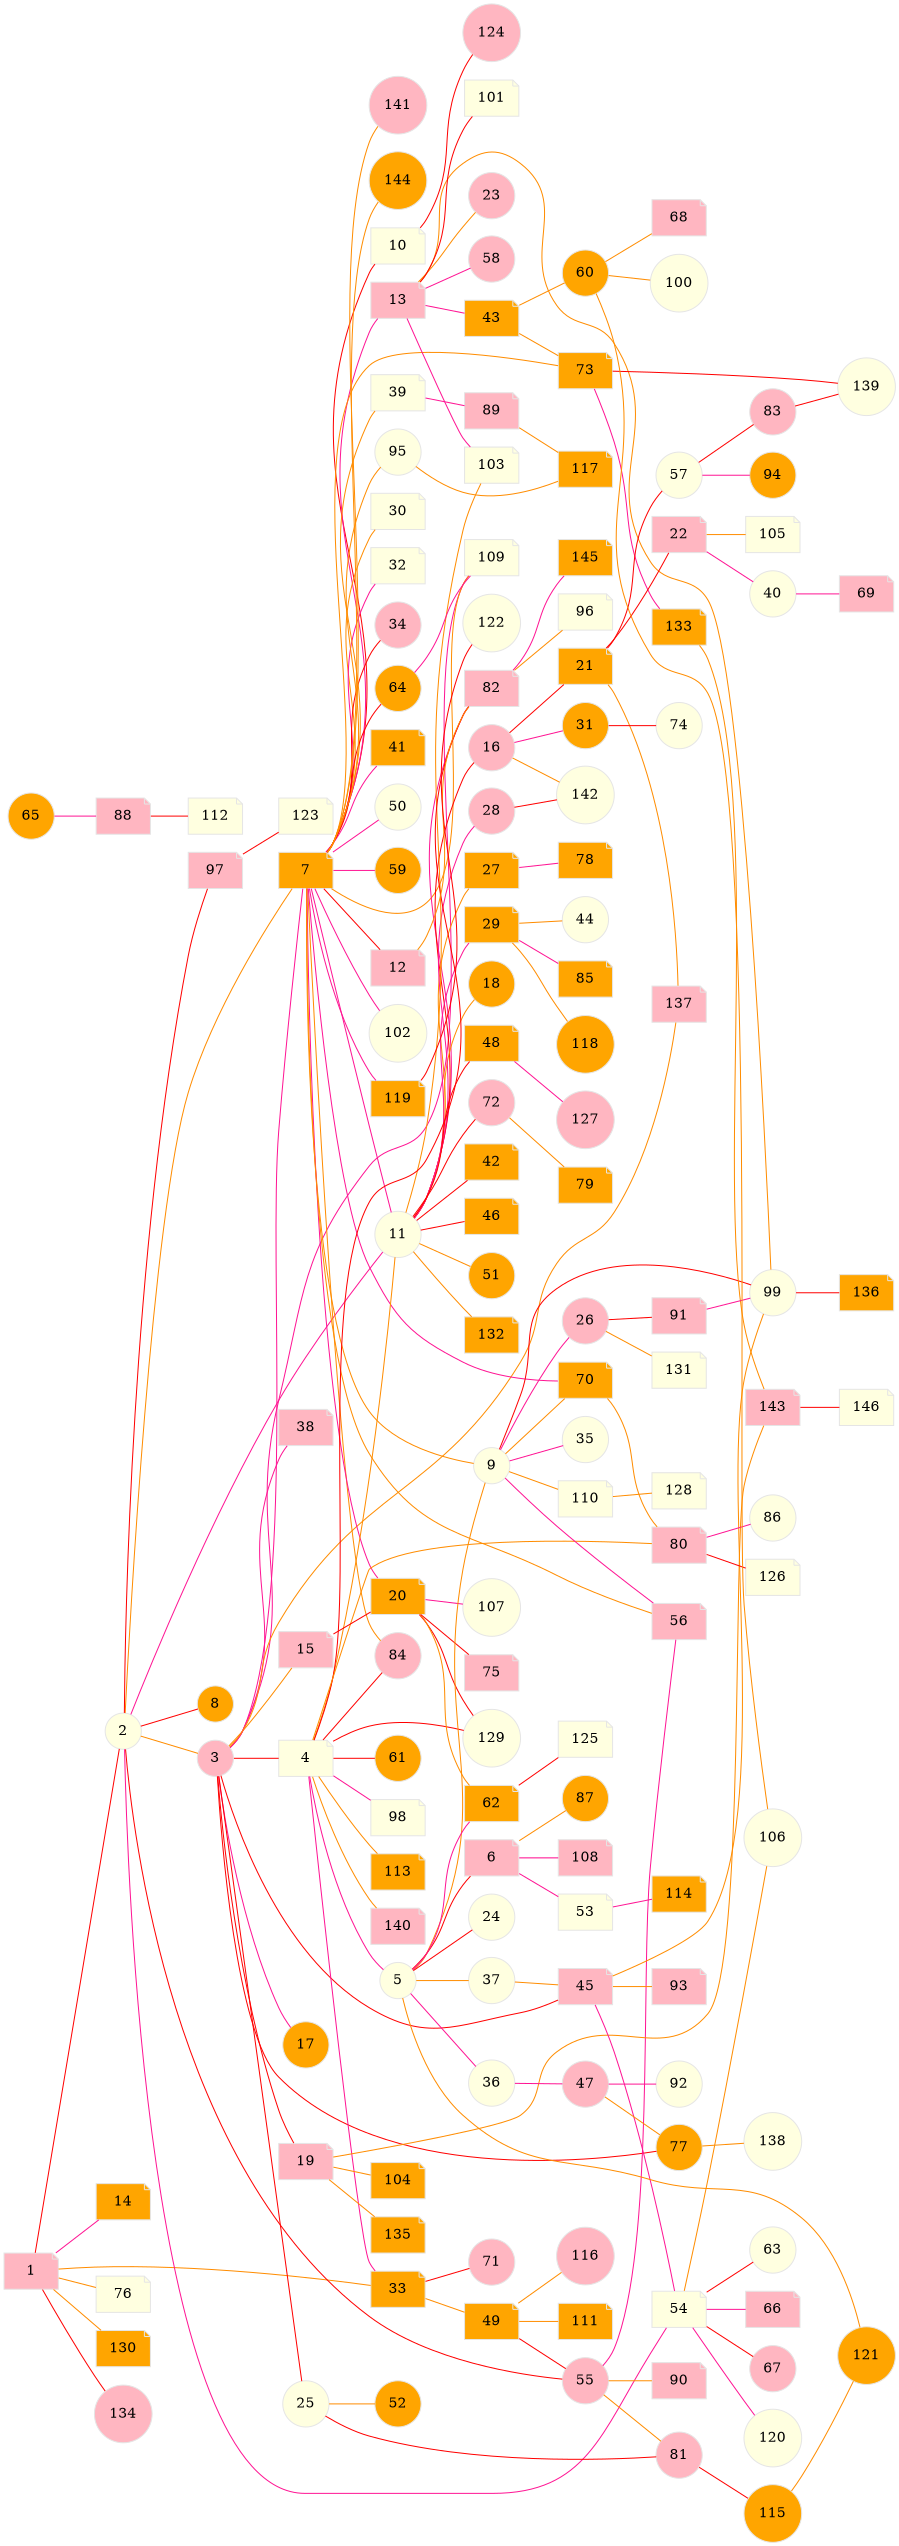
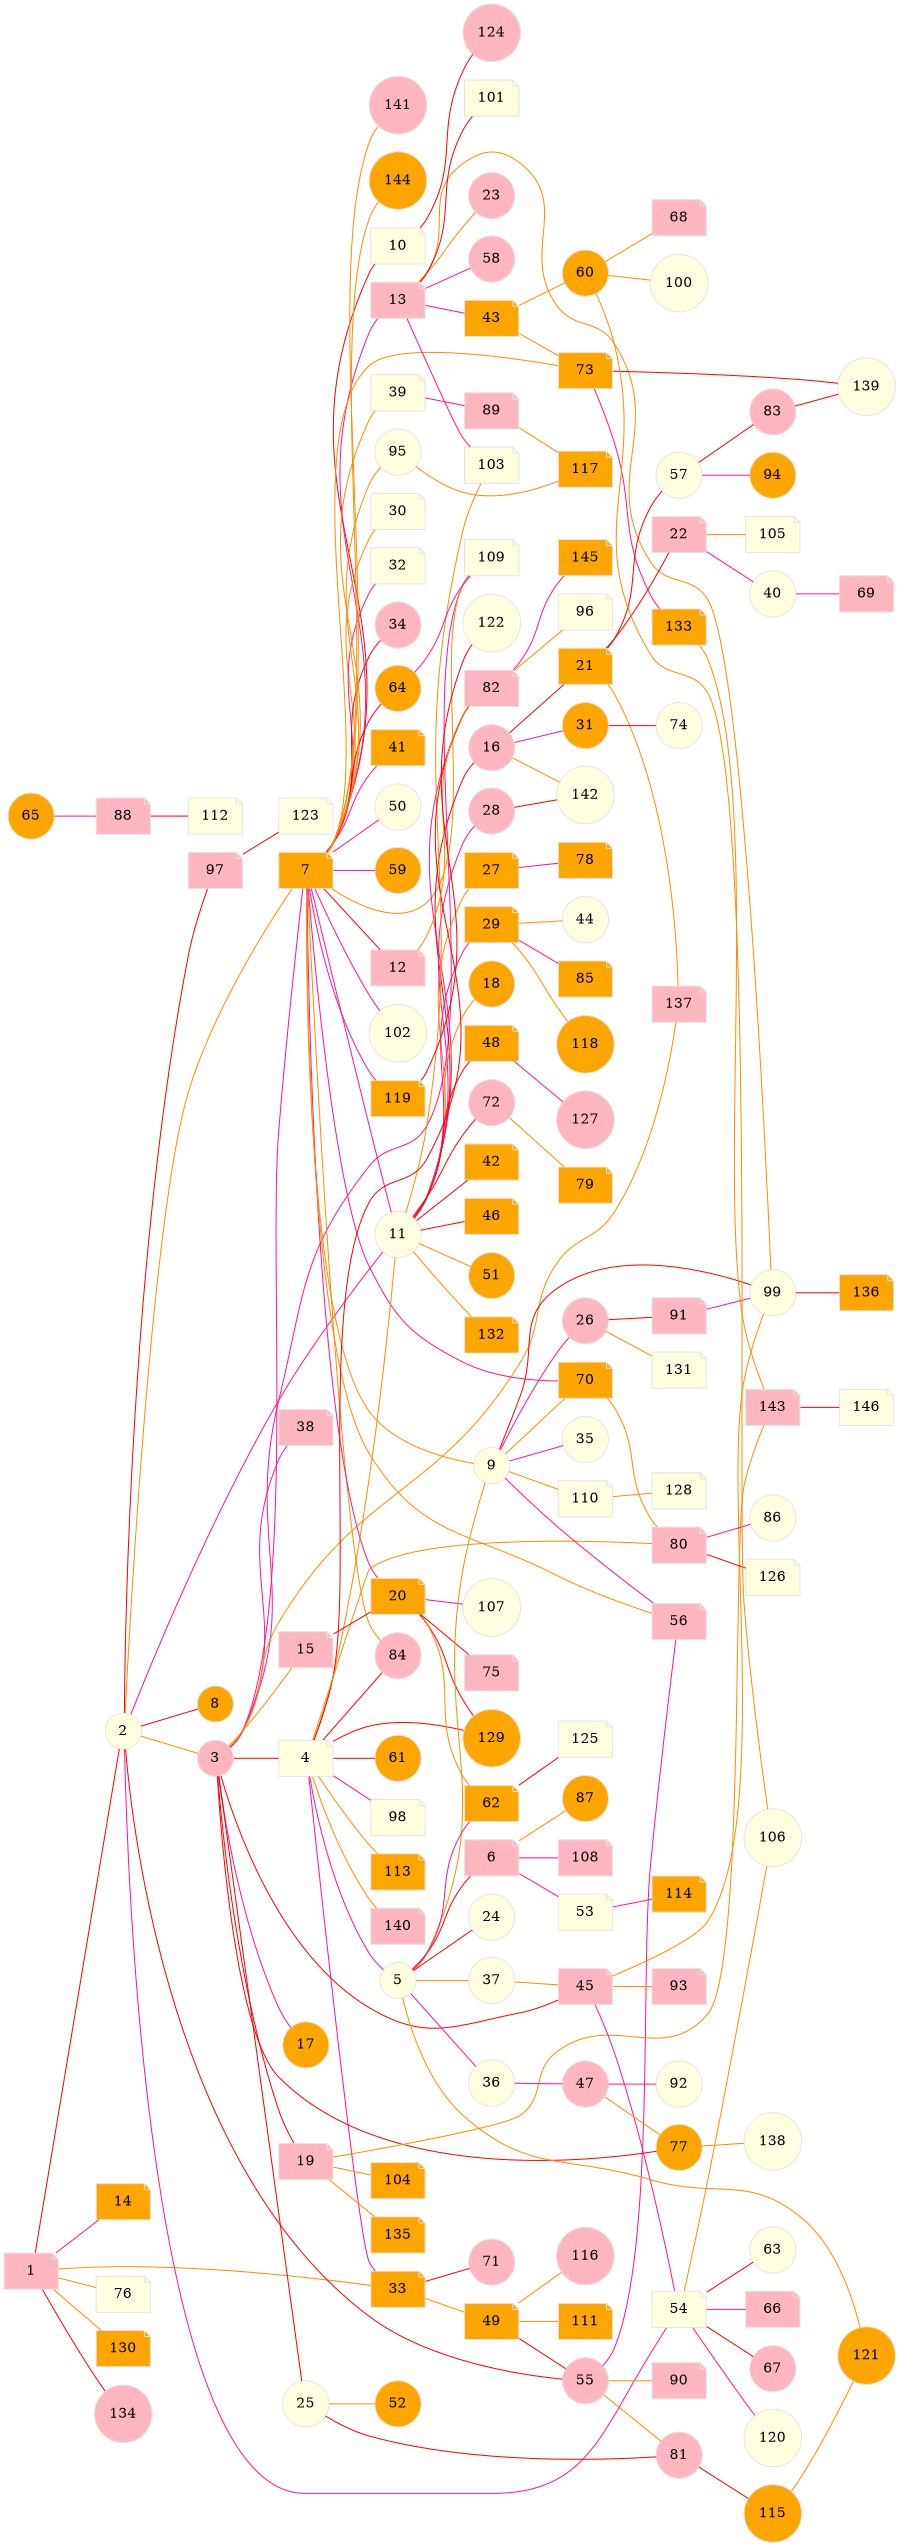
(492, 1738) -> (492, 1738)
